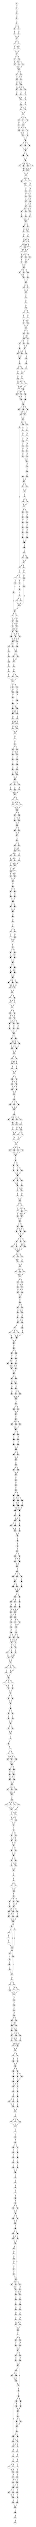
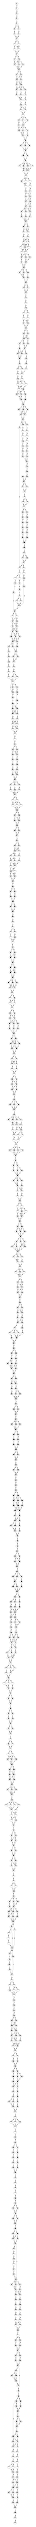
none -> (12, 1744)
